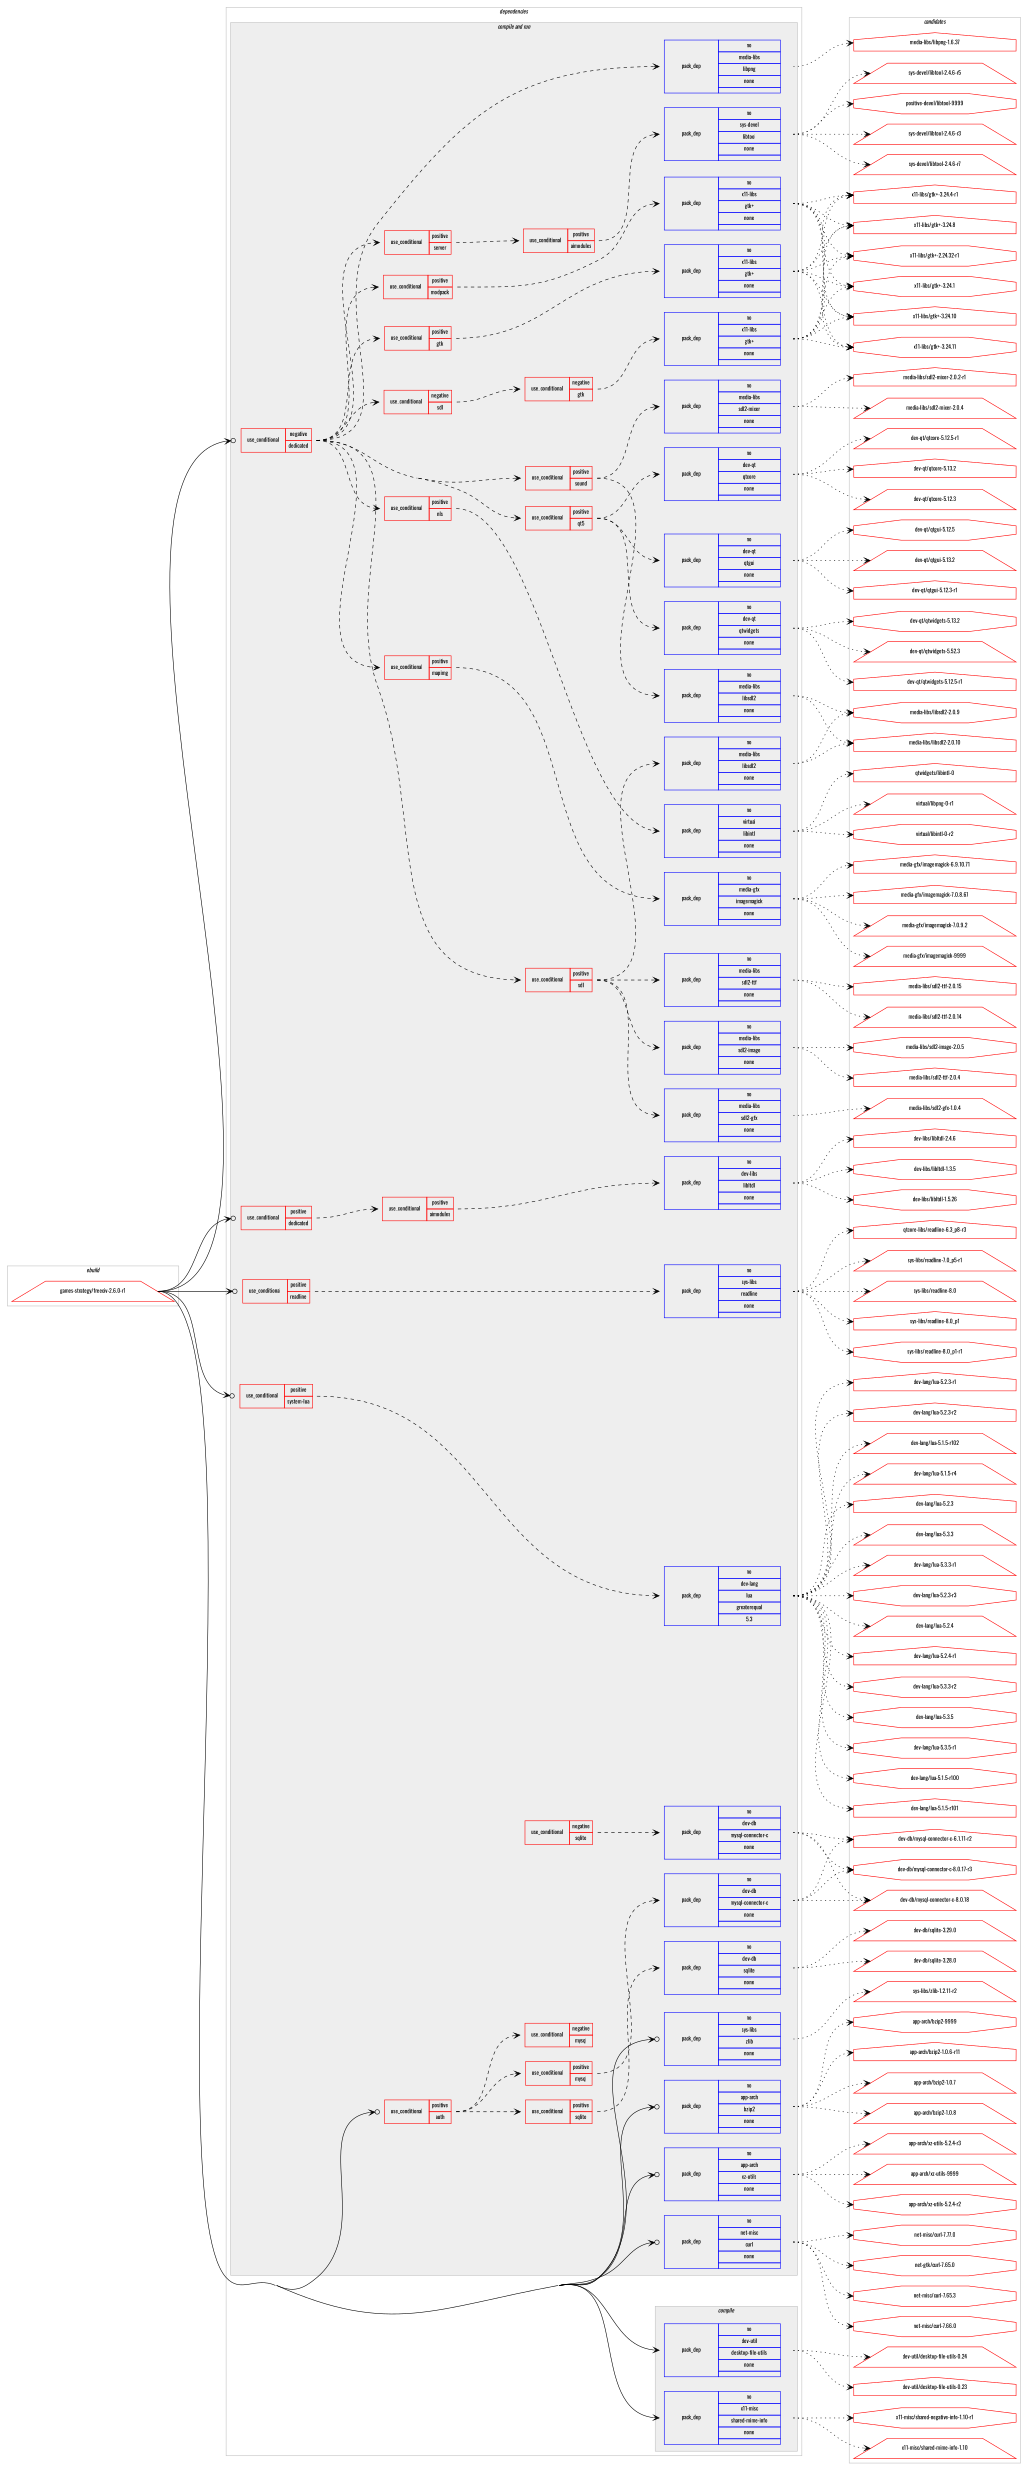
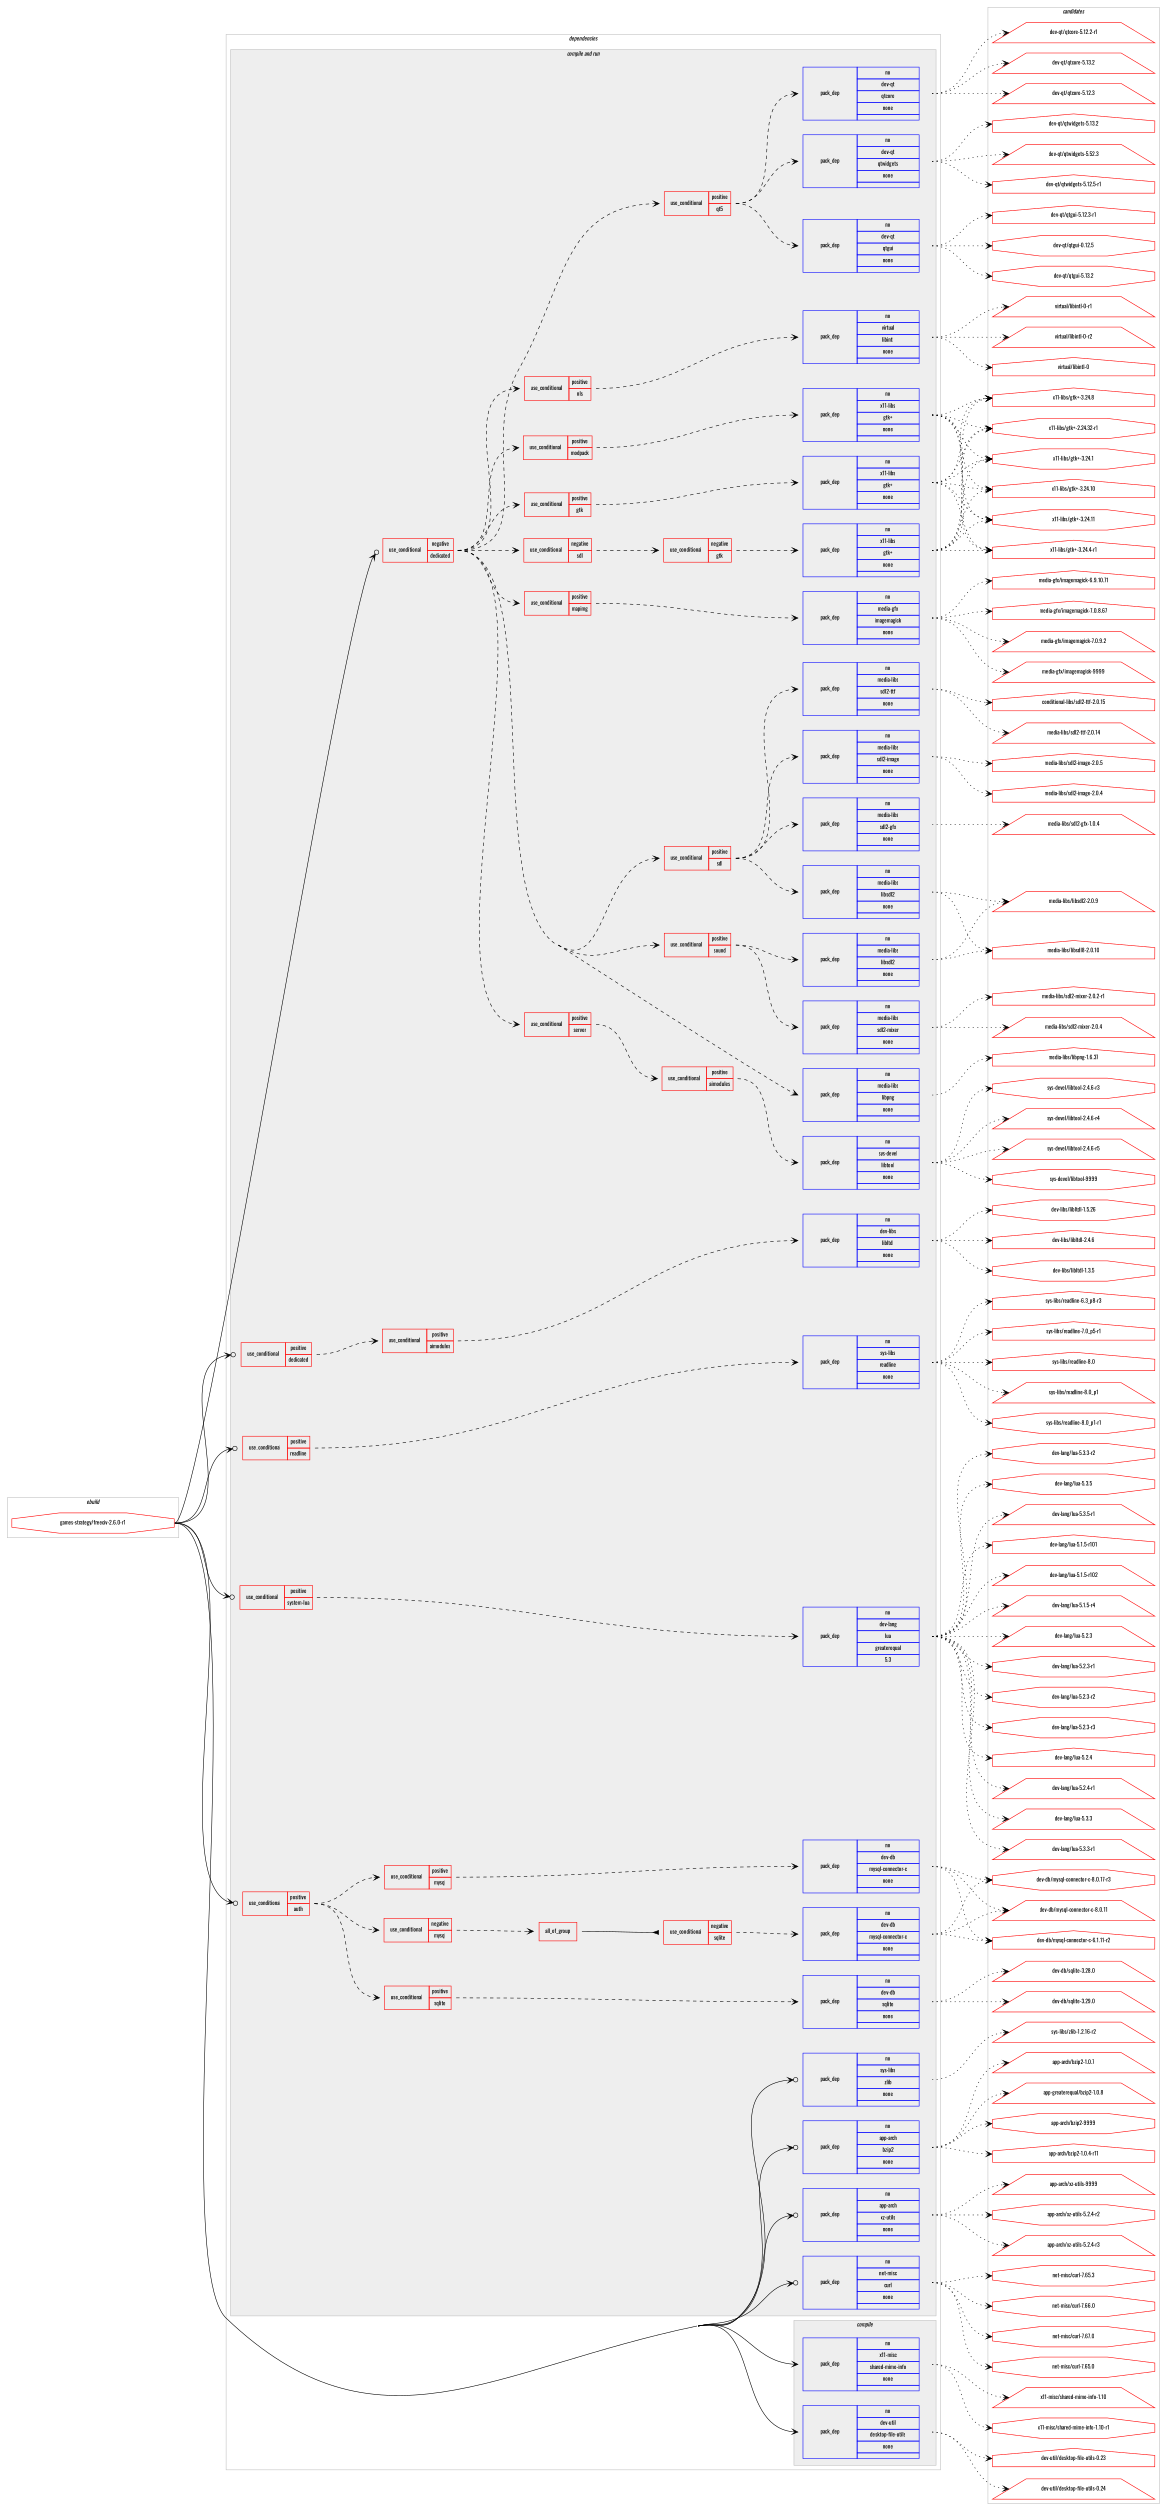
(935, 104) -> (1074, 1180)
(935, 134) -> (1074, 1088)
(935, 165) -> (1074, 1119)
(935, 439) -> (1074, 33)
(935, 469) -> (1074, 63)
(935, 530) -> (1074, 246)
(935, 561) -> (1074, 276)
(935, 621) -> (1074, 124)
(935, 713) -> (1074, 902)
(935, 743) -> (1074, 951)
(935, 774) -> (1074, 368)
(935, 804) -> (1074, 307)
(935, 835) -> (1074, 337)
(935, 987) -> (1074, 703)
(935, 1048) -> (1074, 764)
(935, 1078) -> (1074, 794)
(935, 1230) -> (1074, 1301)
(935, 1261) -> (1074, 1332)
(93, 1291) -> (93, 1523)
(935, 1291) -> (1074, 1362)
(935, 1322) -> (1074, 1393)
(935, 1383) -> (1074, 1667)
(935, 1413) -> (1074, 1697)
(935, 1504) -> (1074, 1636)
(935, 1626) -> (1074, 1758)
(935, 1657) -> (1074, 1789)
(935, 1748) -> (1074, 1515)
(935, 1779) -> none
(935, 1900) -> (1074, 1910)
none -> (558, 1931)
(935, 1992) -> (1074, 2032)
(935, 2053) -> (1074, 2154)
(935, 2113) -> (1074, 2093)
(935, 2235) -> (1074, 2337)
(935, 2266) -> (1074, 2367)
(935, 2418) -> (1074, 2428)
